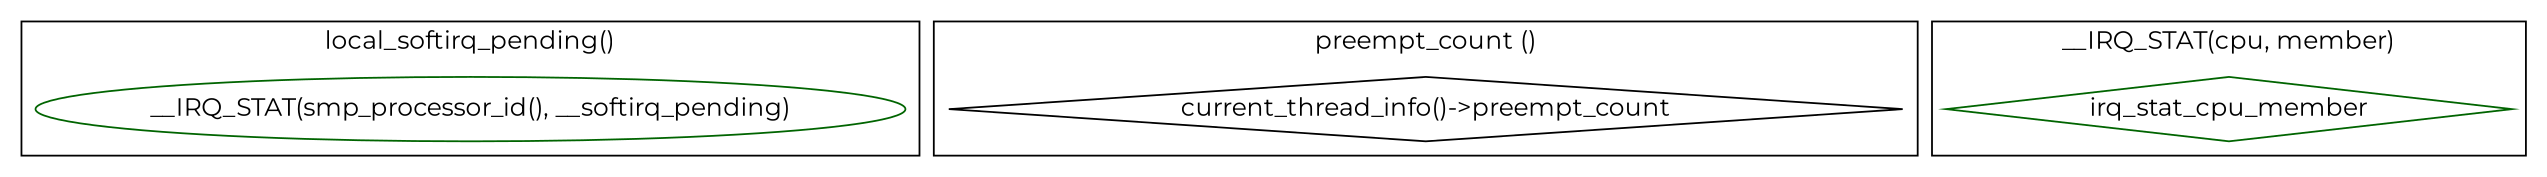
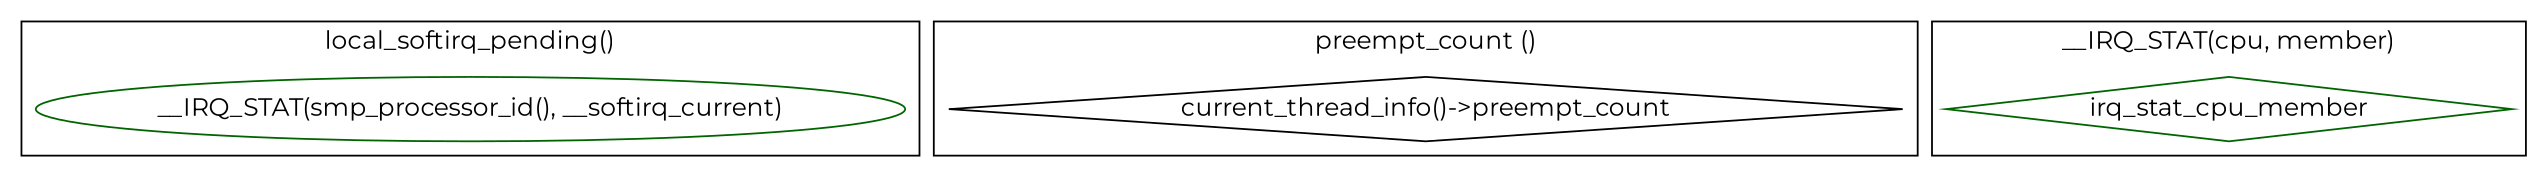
(470, 109) -> (470, 109)
